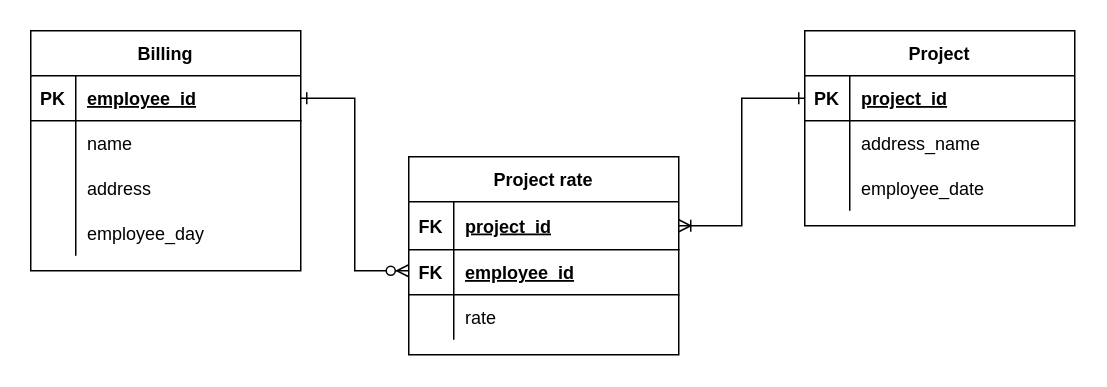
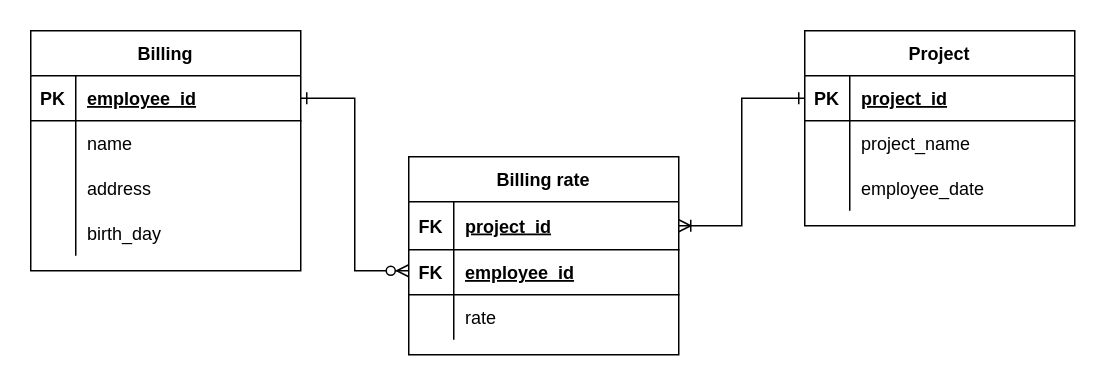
(921, 144) -> (921, 144)
(543, 180) -> (543, 180)
(145, 234) -> (130, 234)
